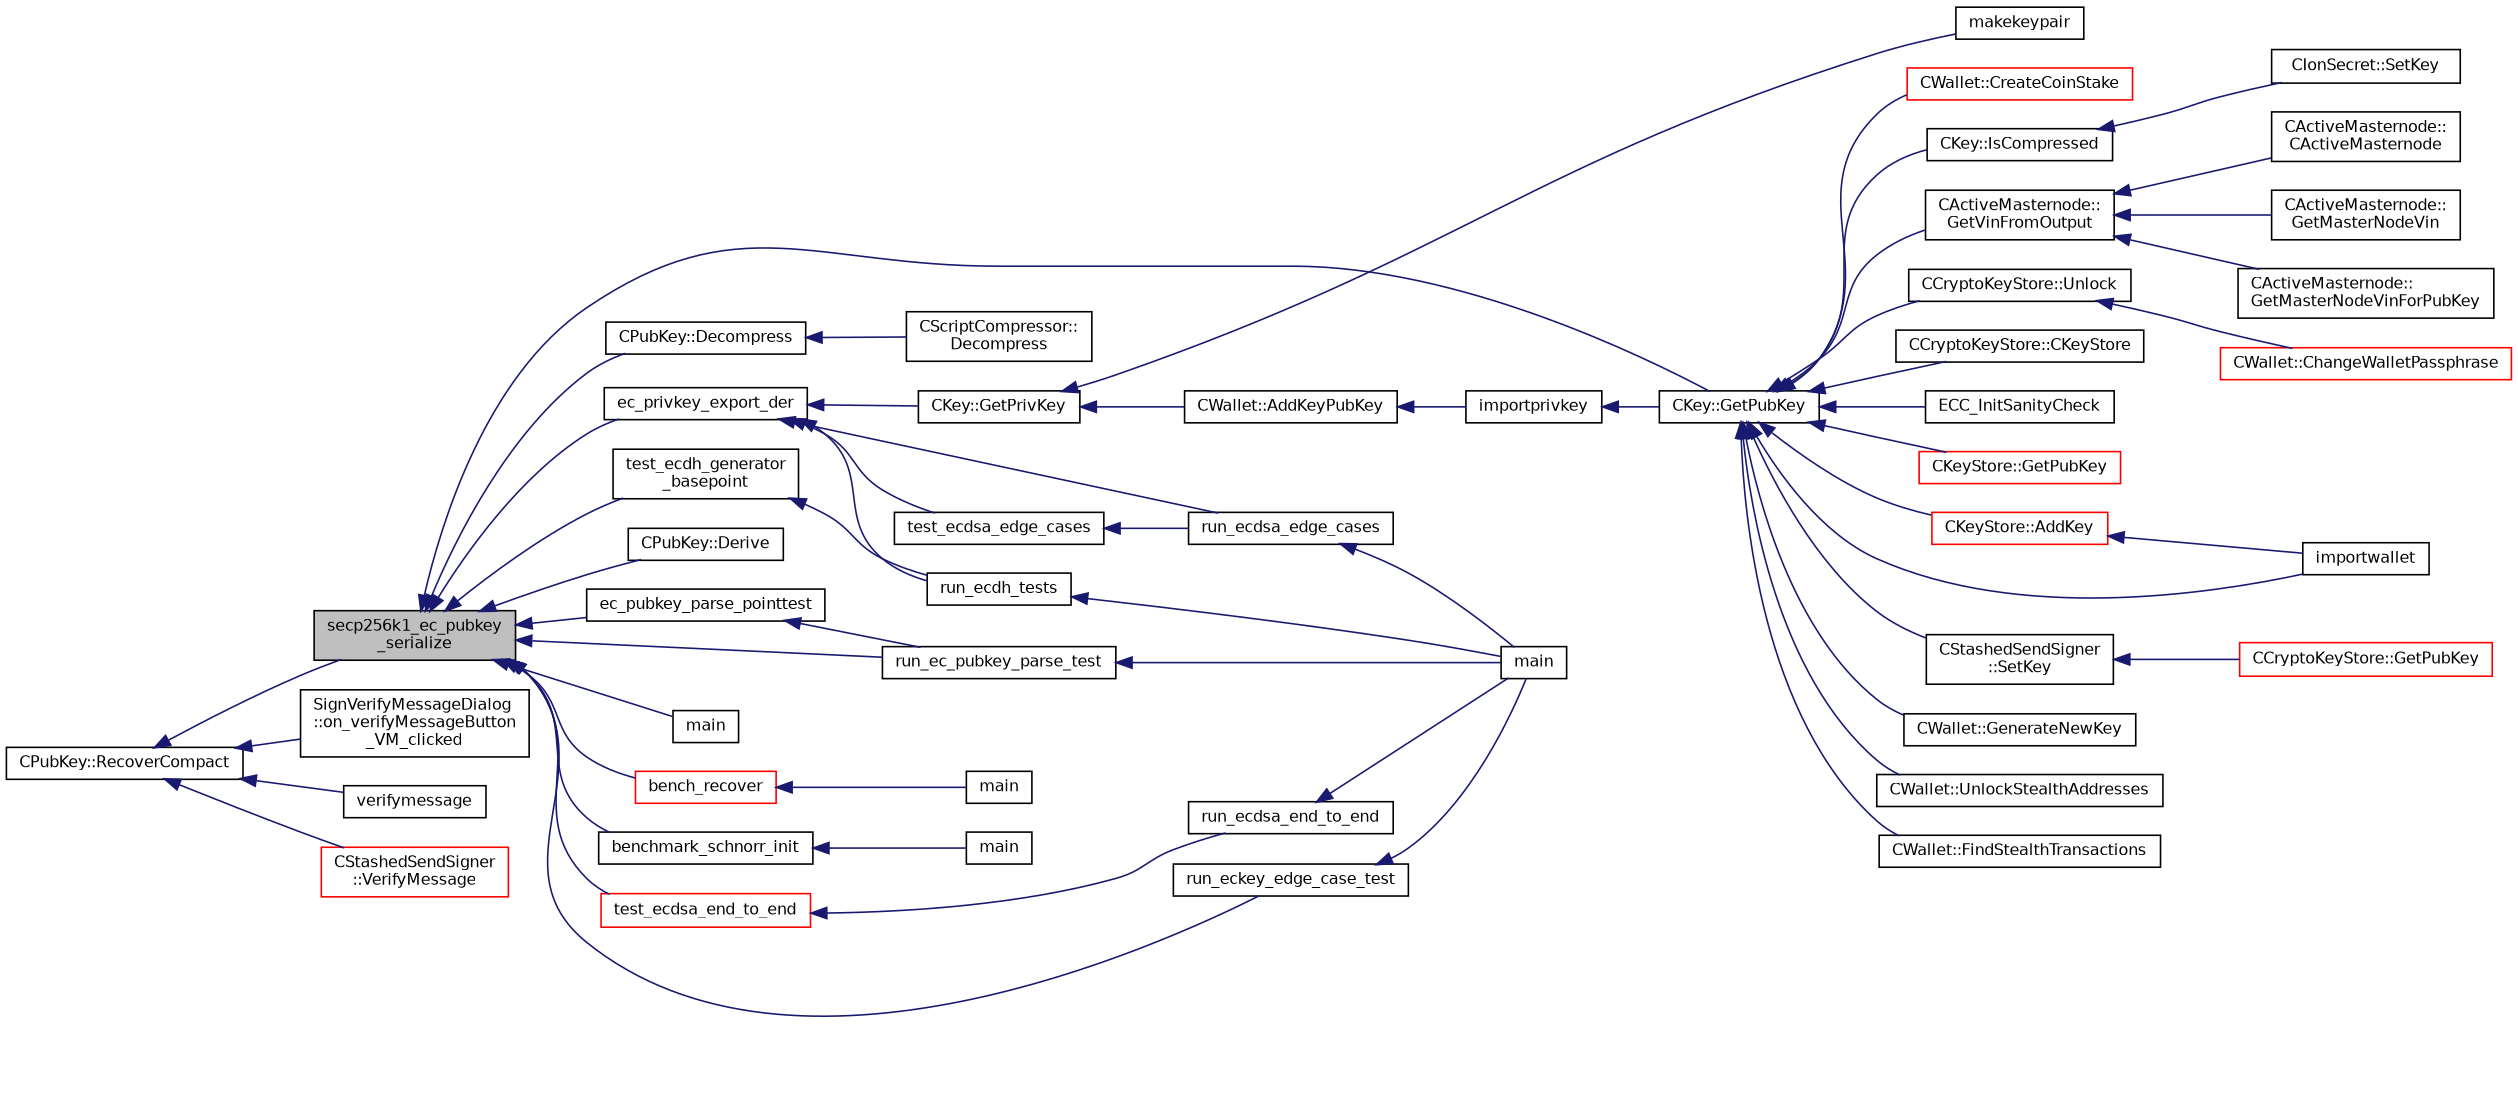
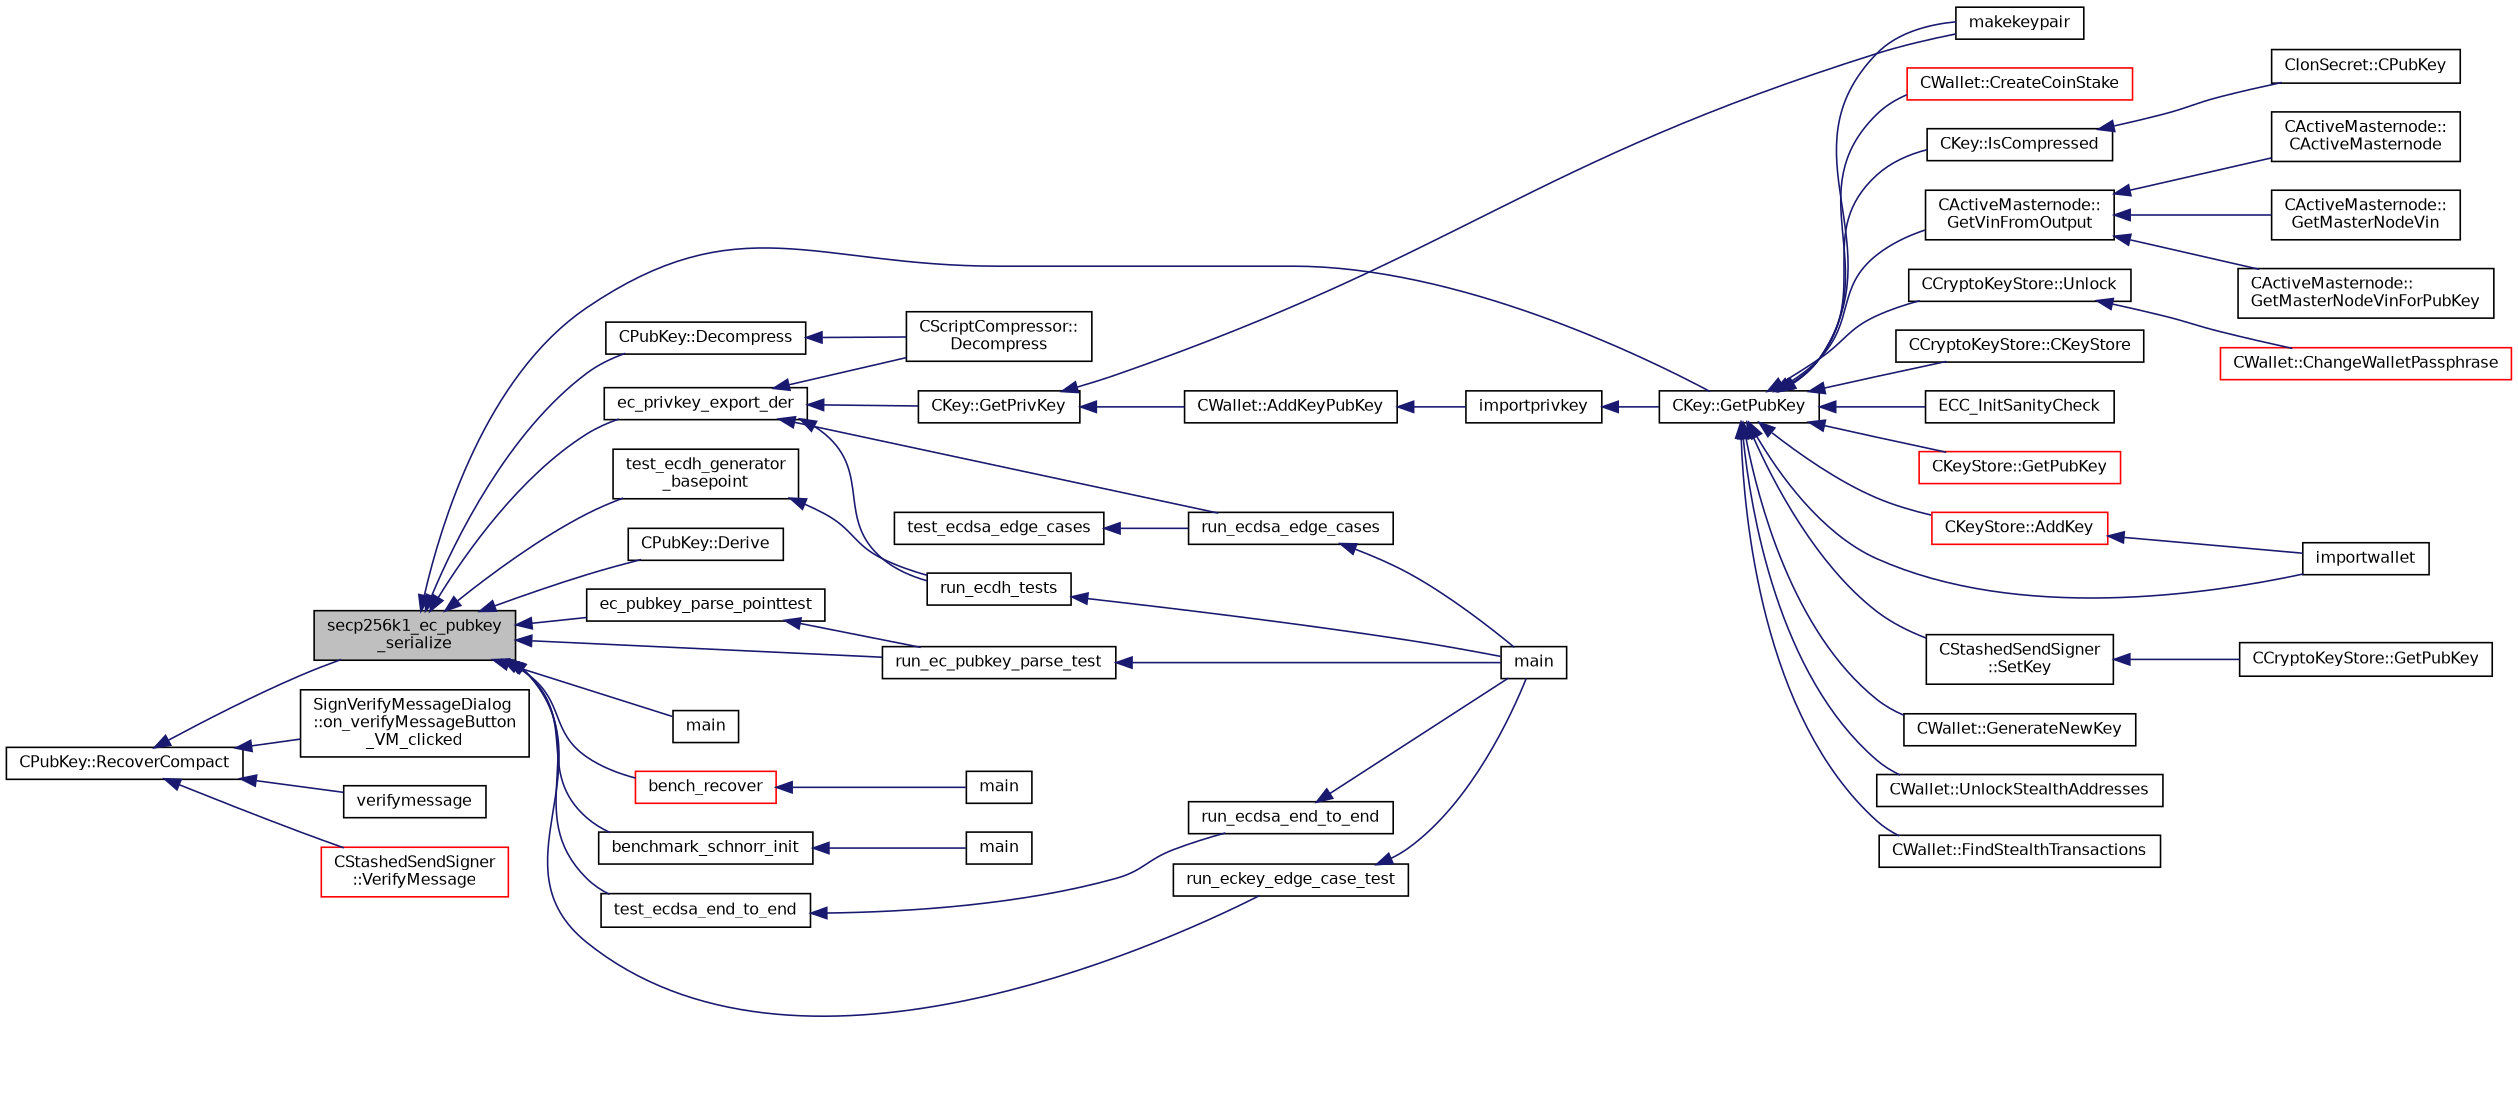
(2366, 66) -> (2366, 66)
none -> (1837, 156)
(865, 476) -> (848, 371)
(2366, 659) -> (2366, 659)
(706, 910) -> (706, 910)
